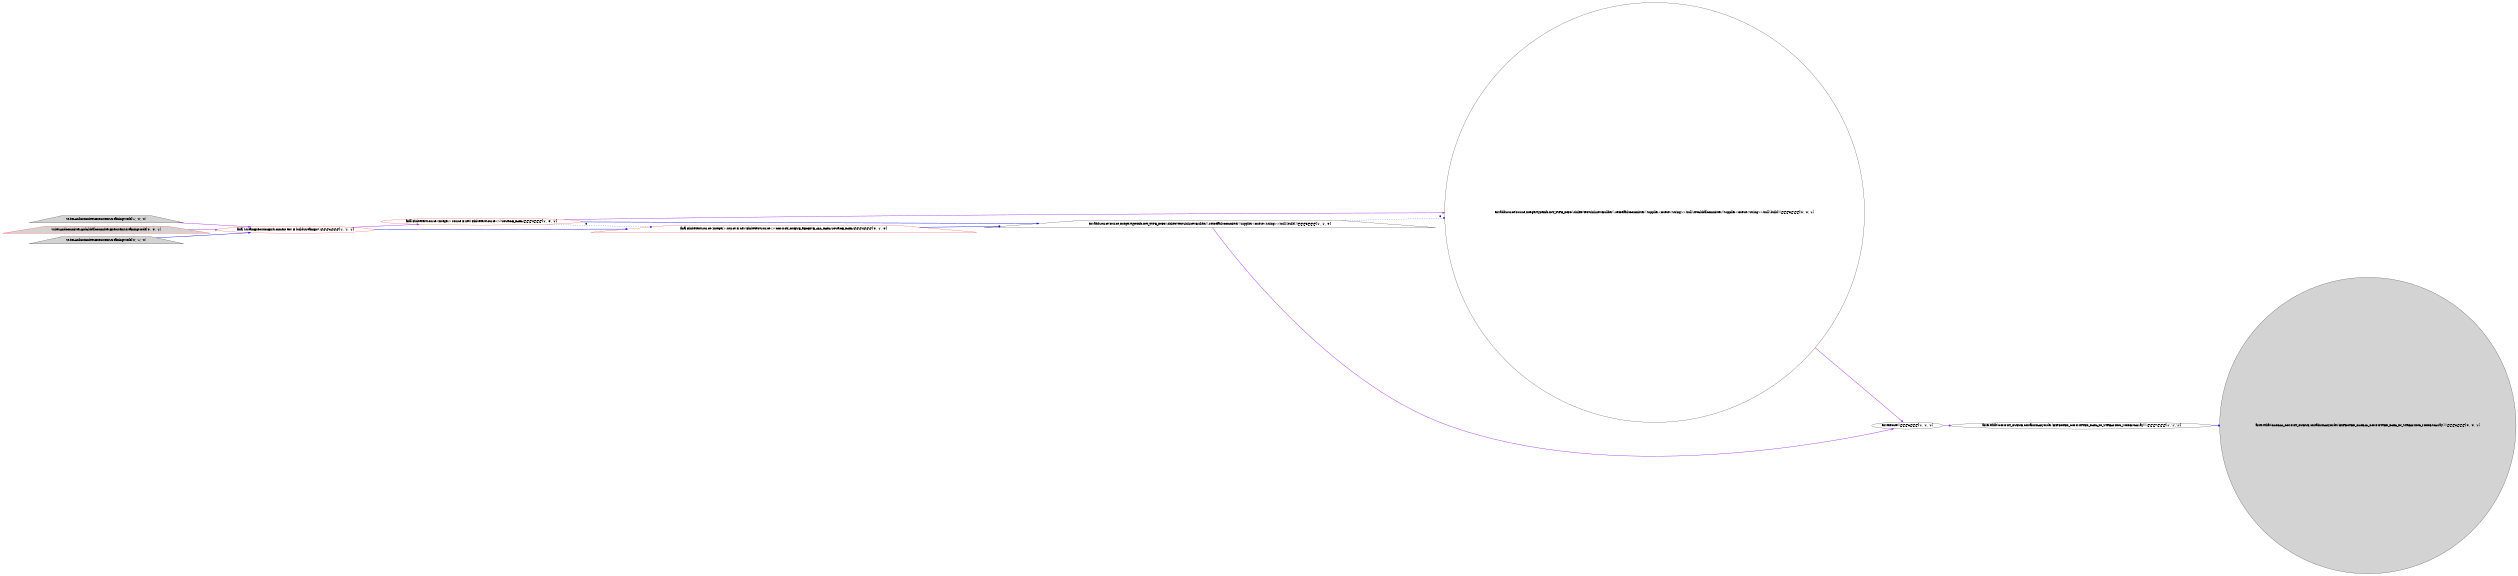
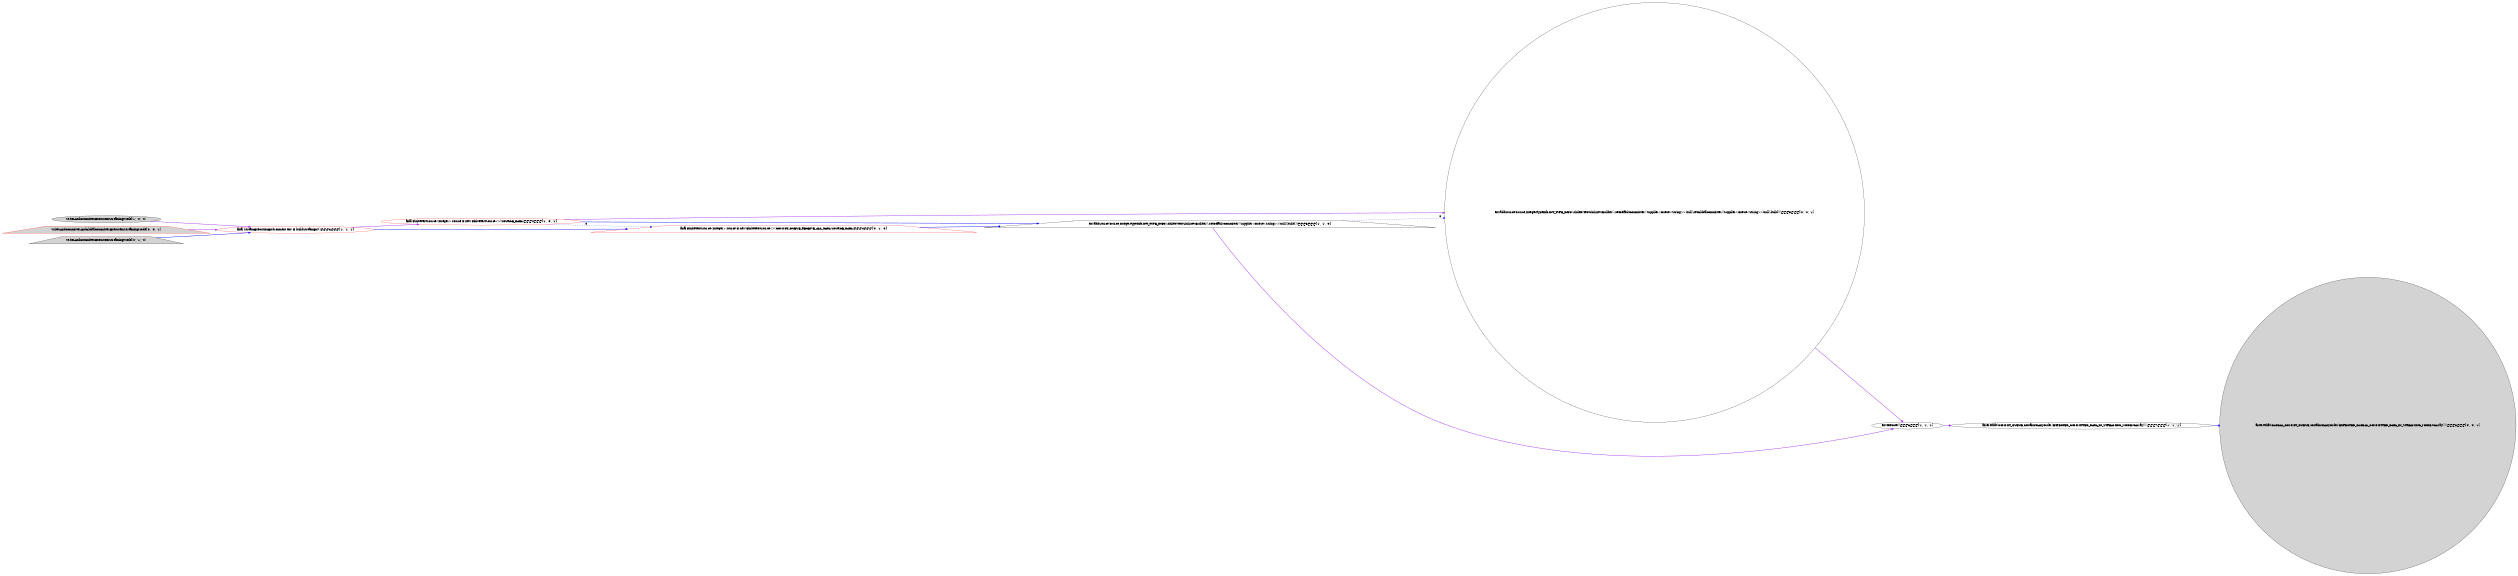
(106, 219) -> (106, 219)
